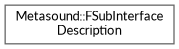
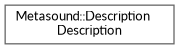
(90, 24) -> (90, 24)
